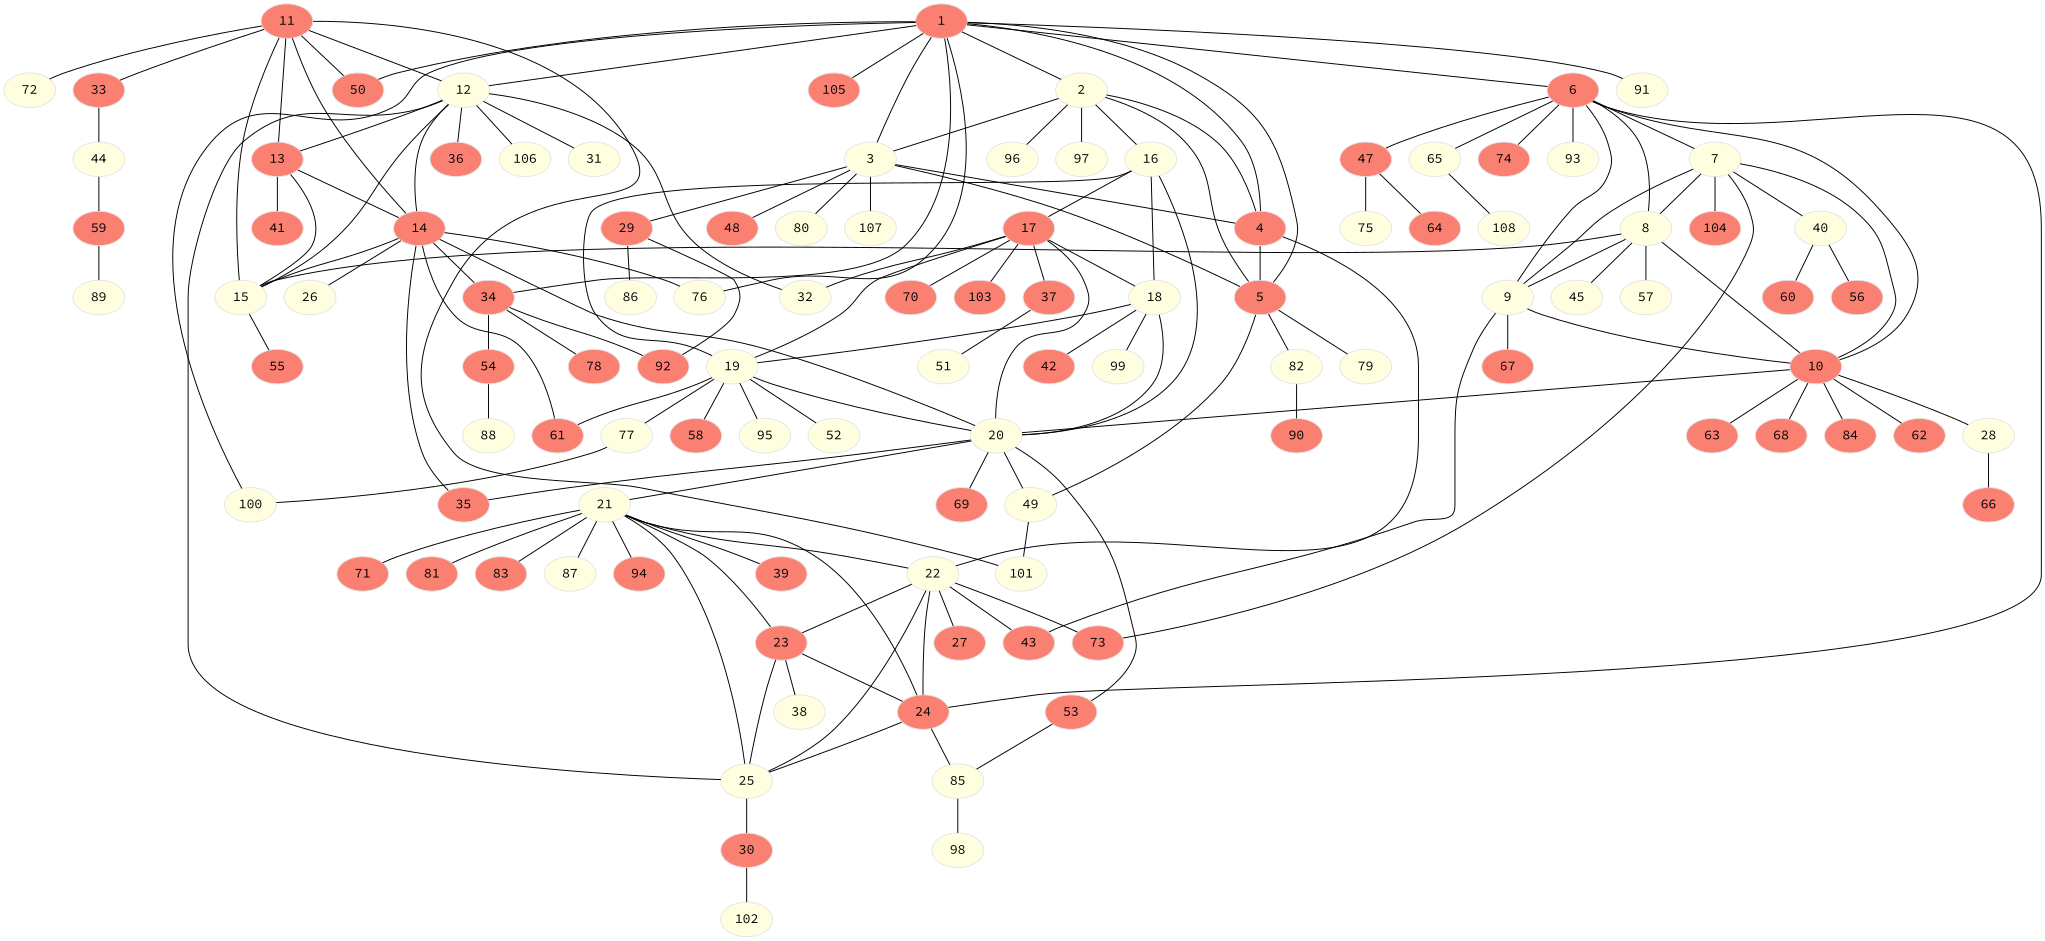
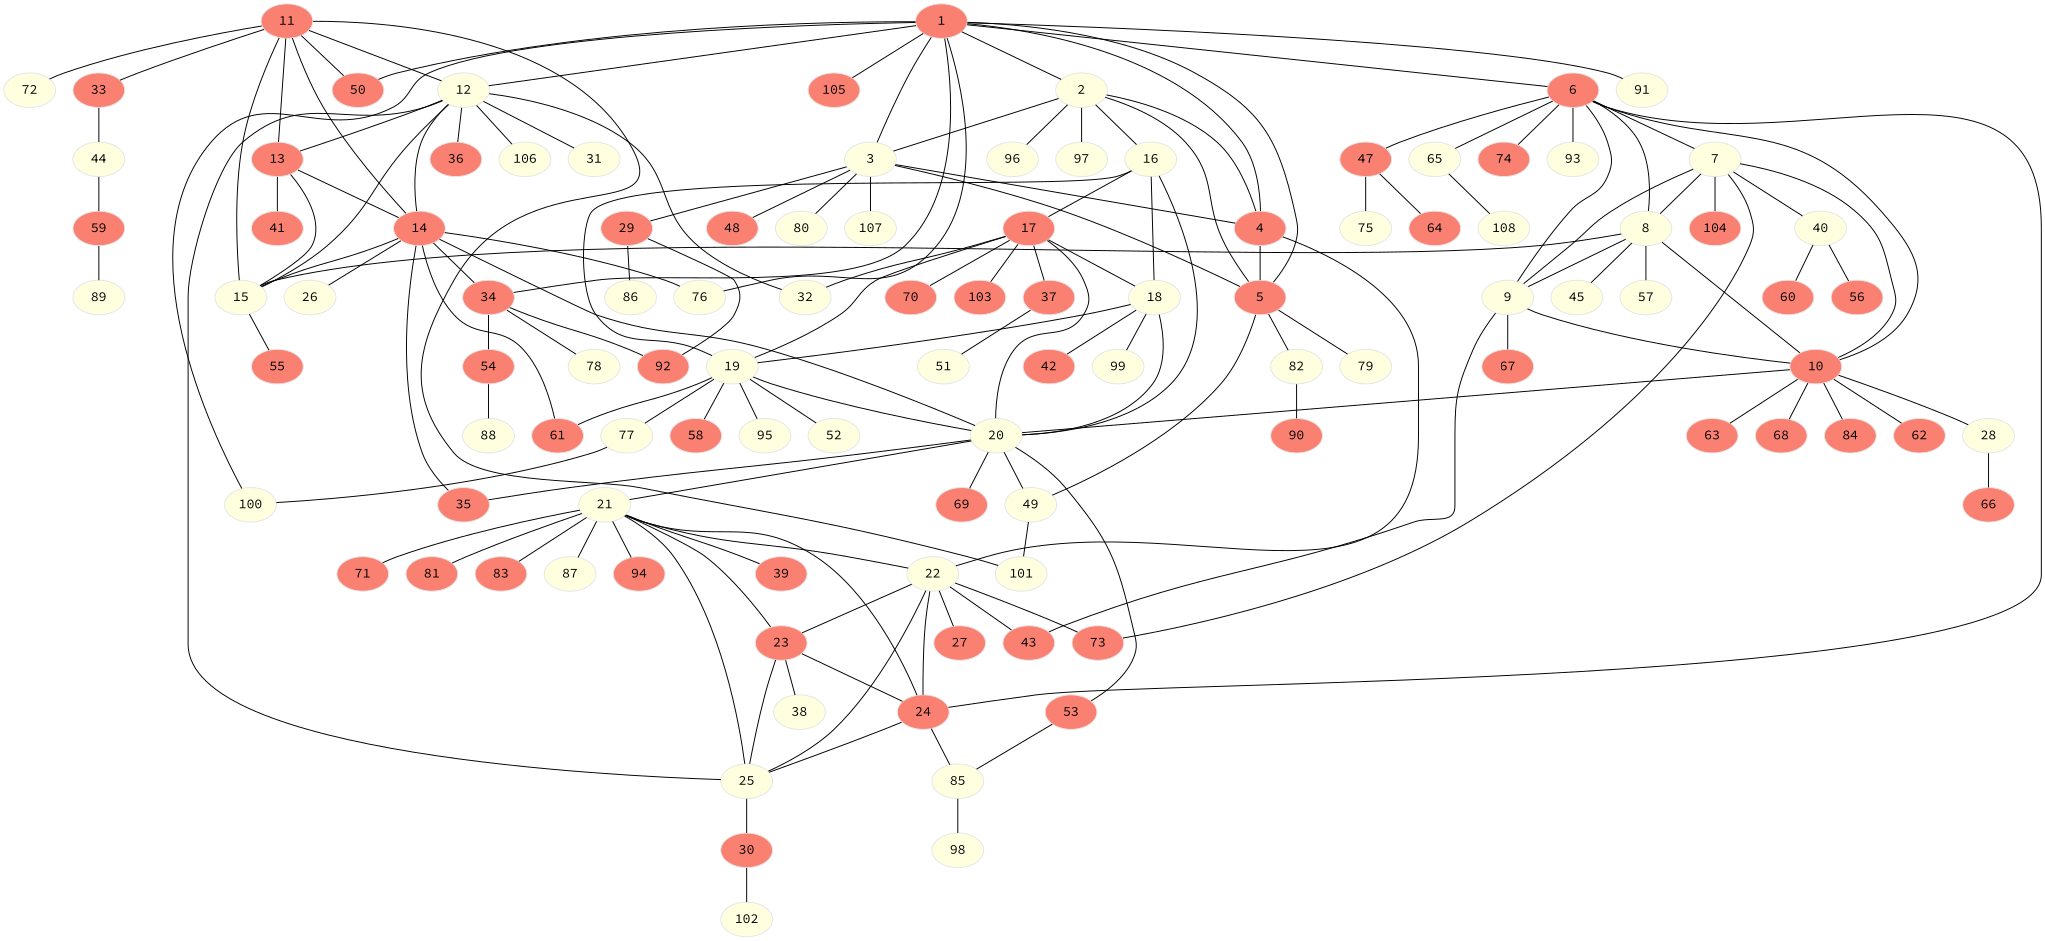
(594, 367) -> (594, 367)
